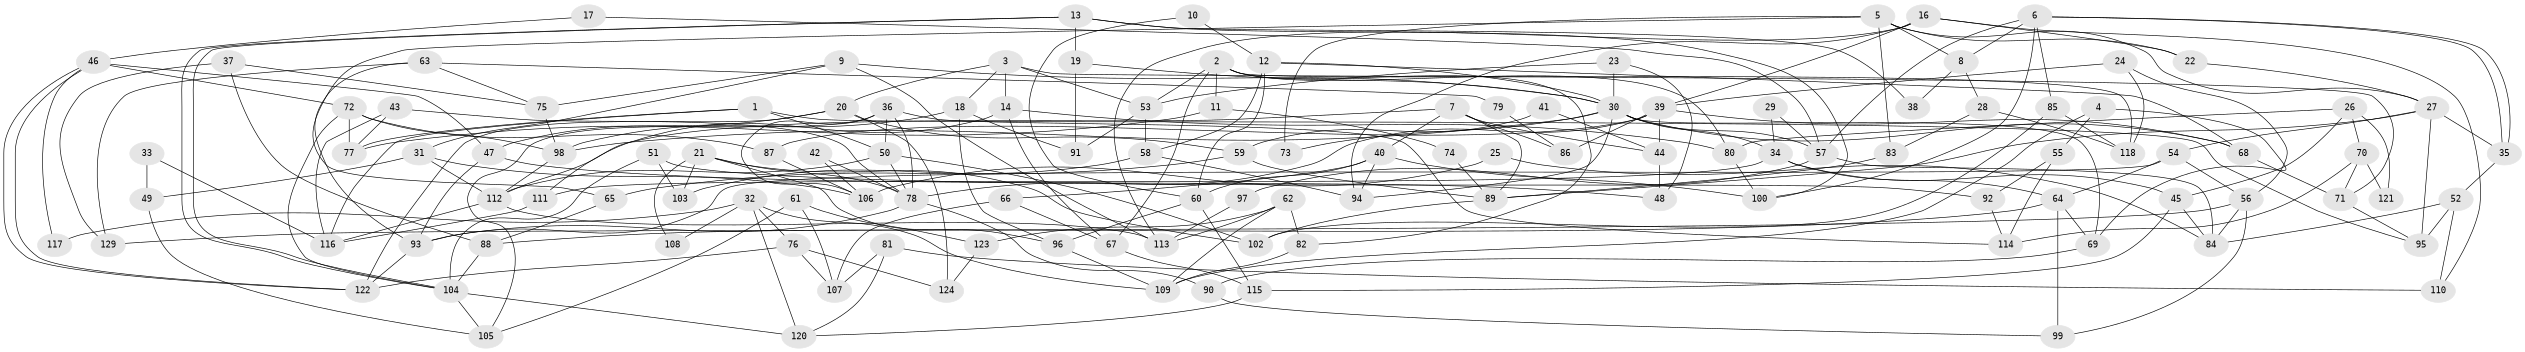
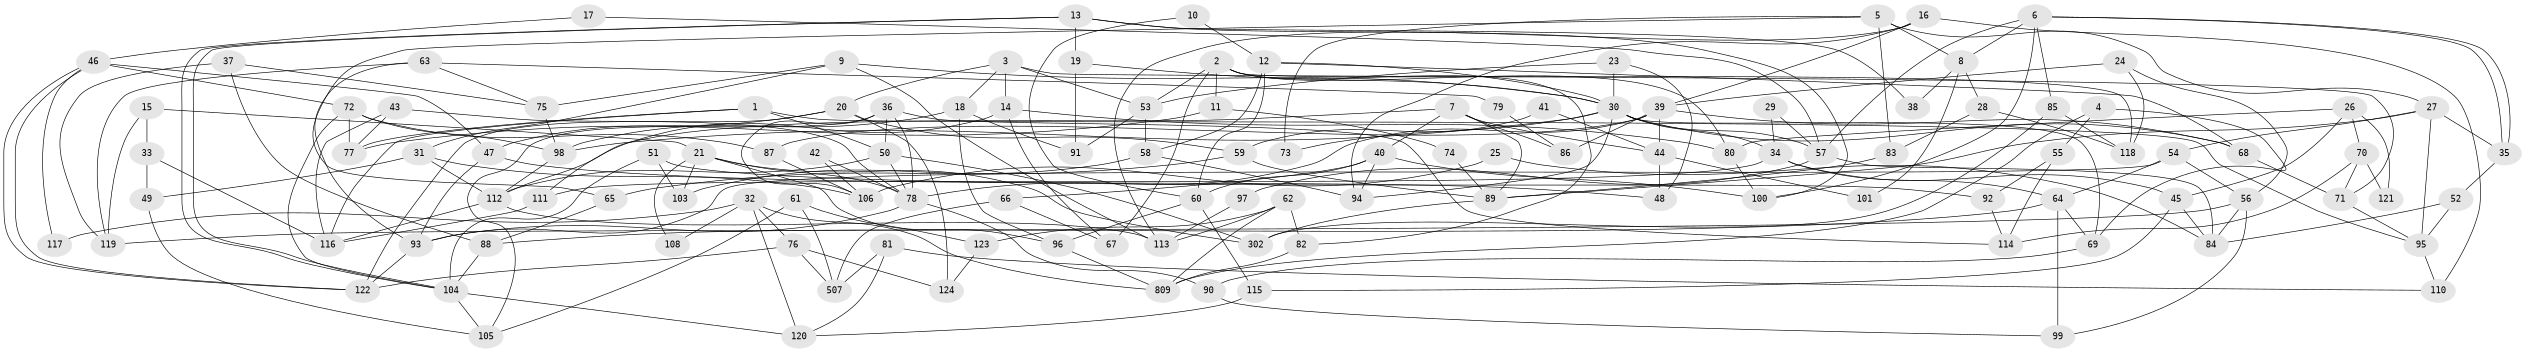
(2190, 62) -> none
none -> (147, 108)
none -> (1864, 199)
(108, 245) -> (108, 245)
(1256, 245) -> (1256, 245)
(2447, 245) -> (2430, 268)
(1166, 264) -> none
(835, 291) -> (835, 291)
(1163, 291) -> (1163, 291)
